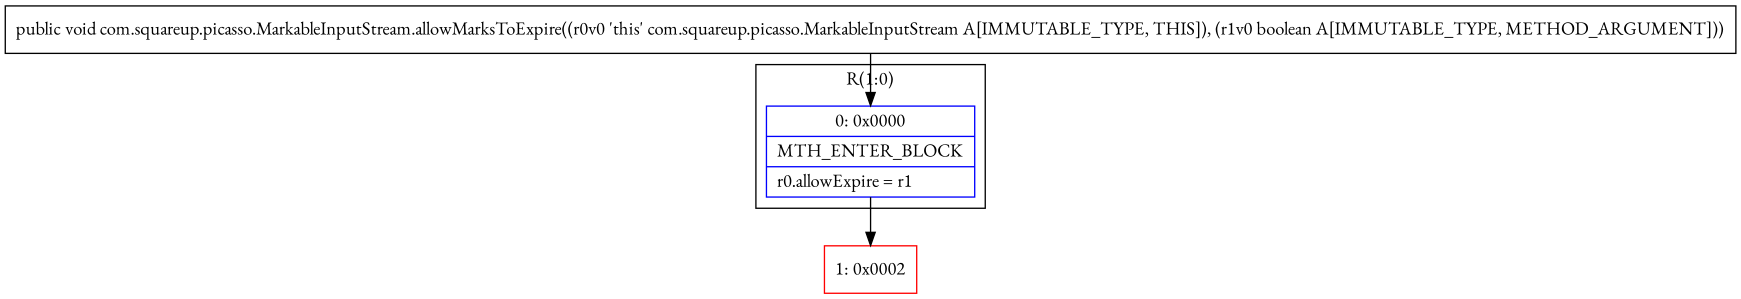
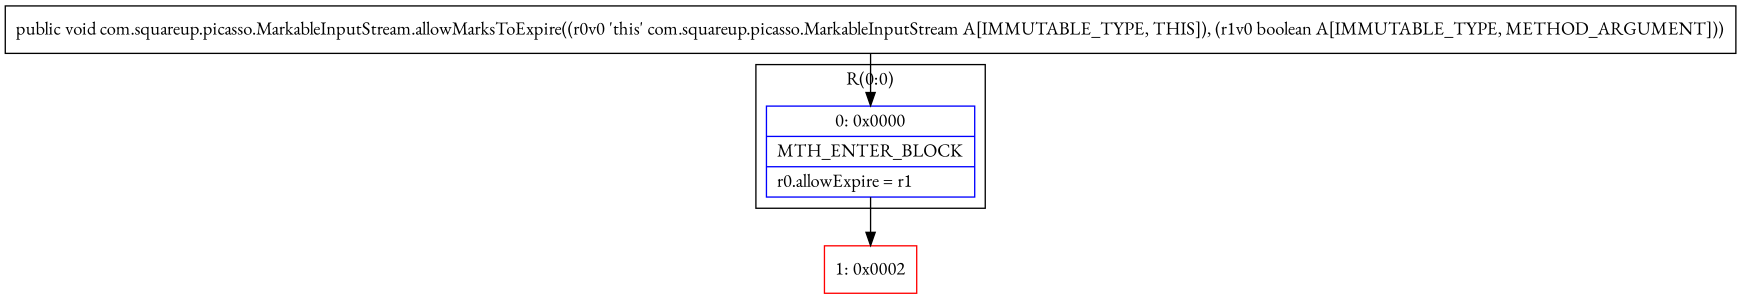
(871, 80) -> (871, 80)
